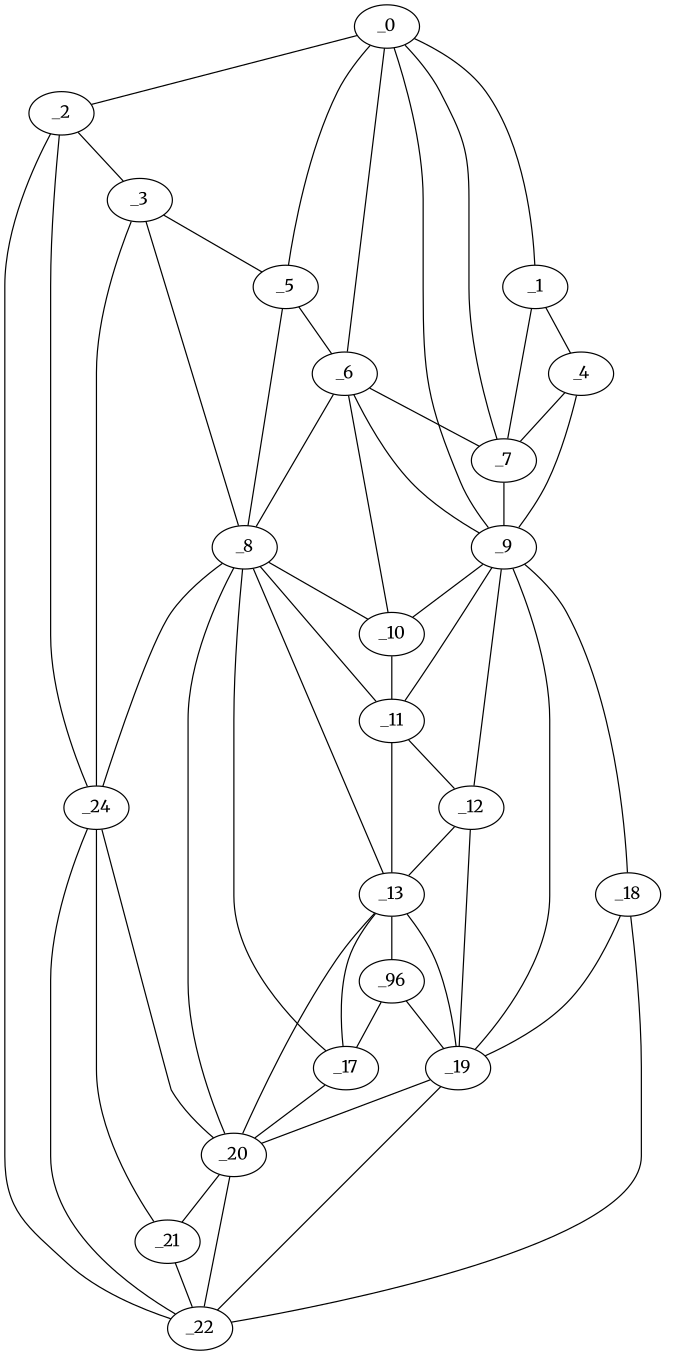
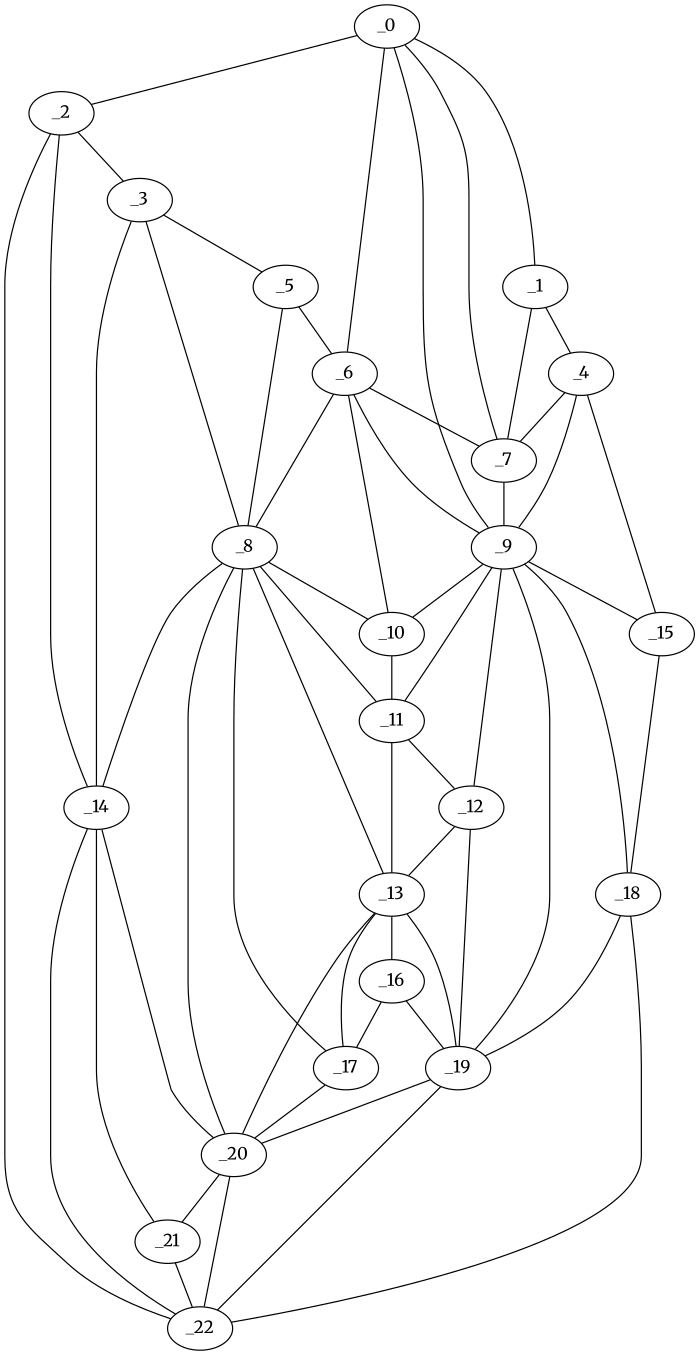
(315, 149) -> none
none -> (662, 634)
(96, 808) -> (96, 808)
(392, 981) -> (392, 981)
